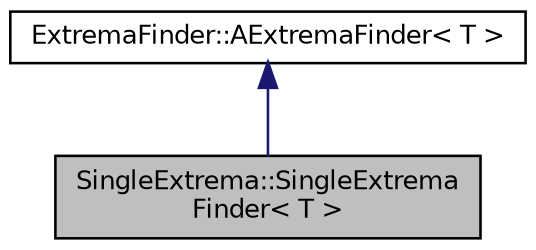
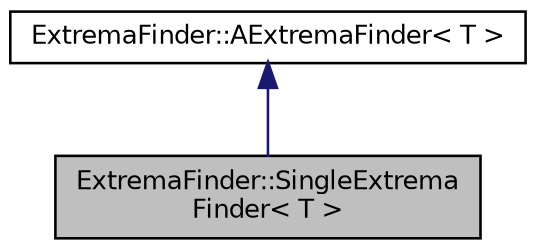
(268, 197) -> (268, 197)
